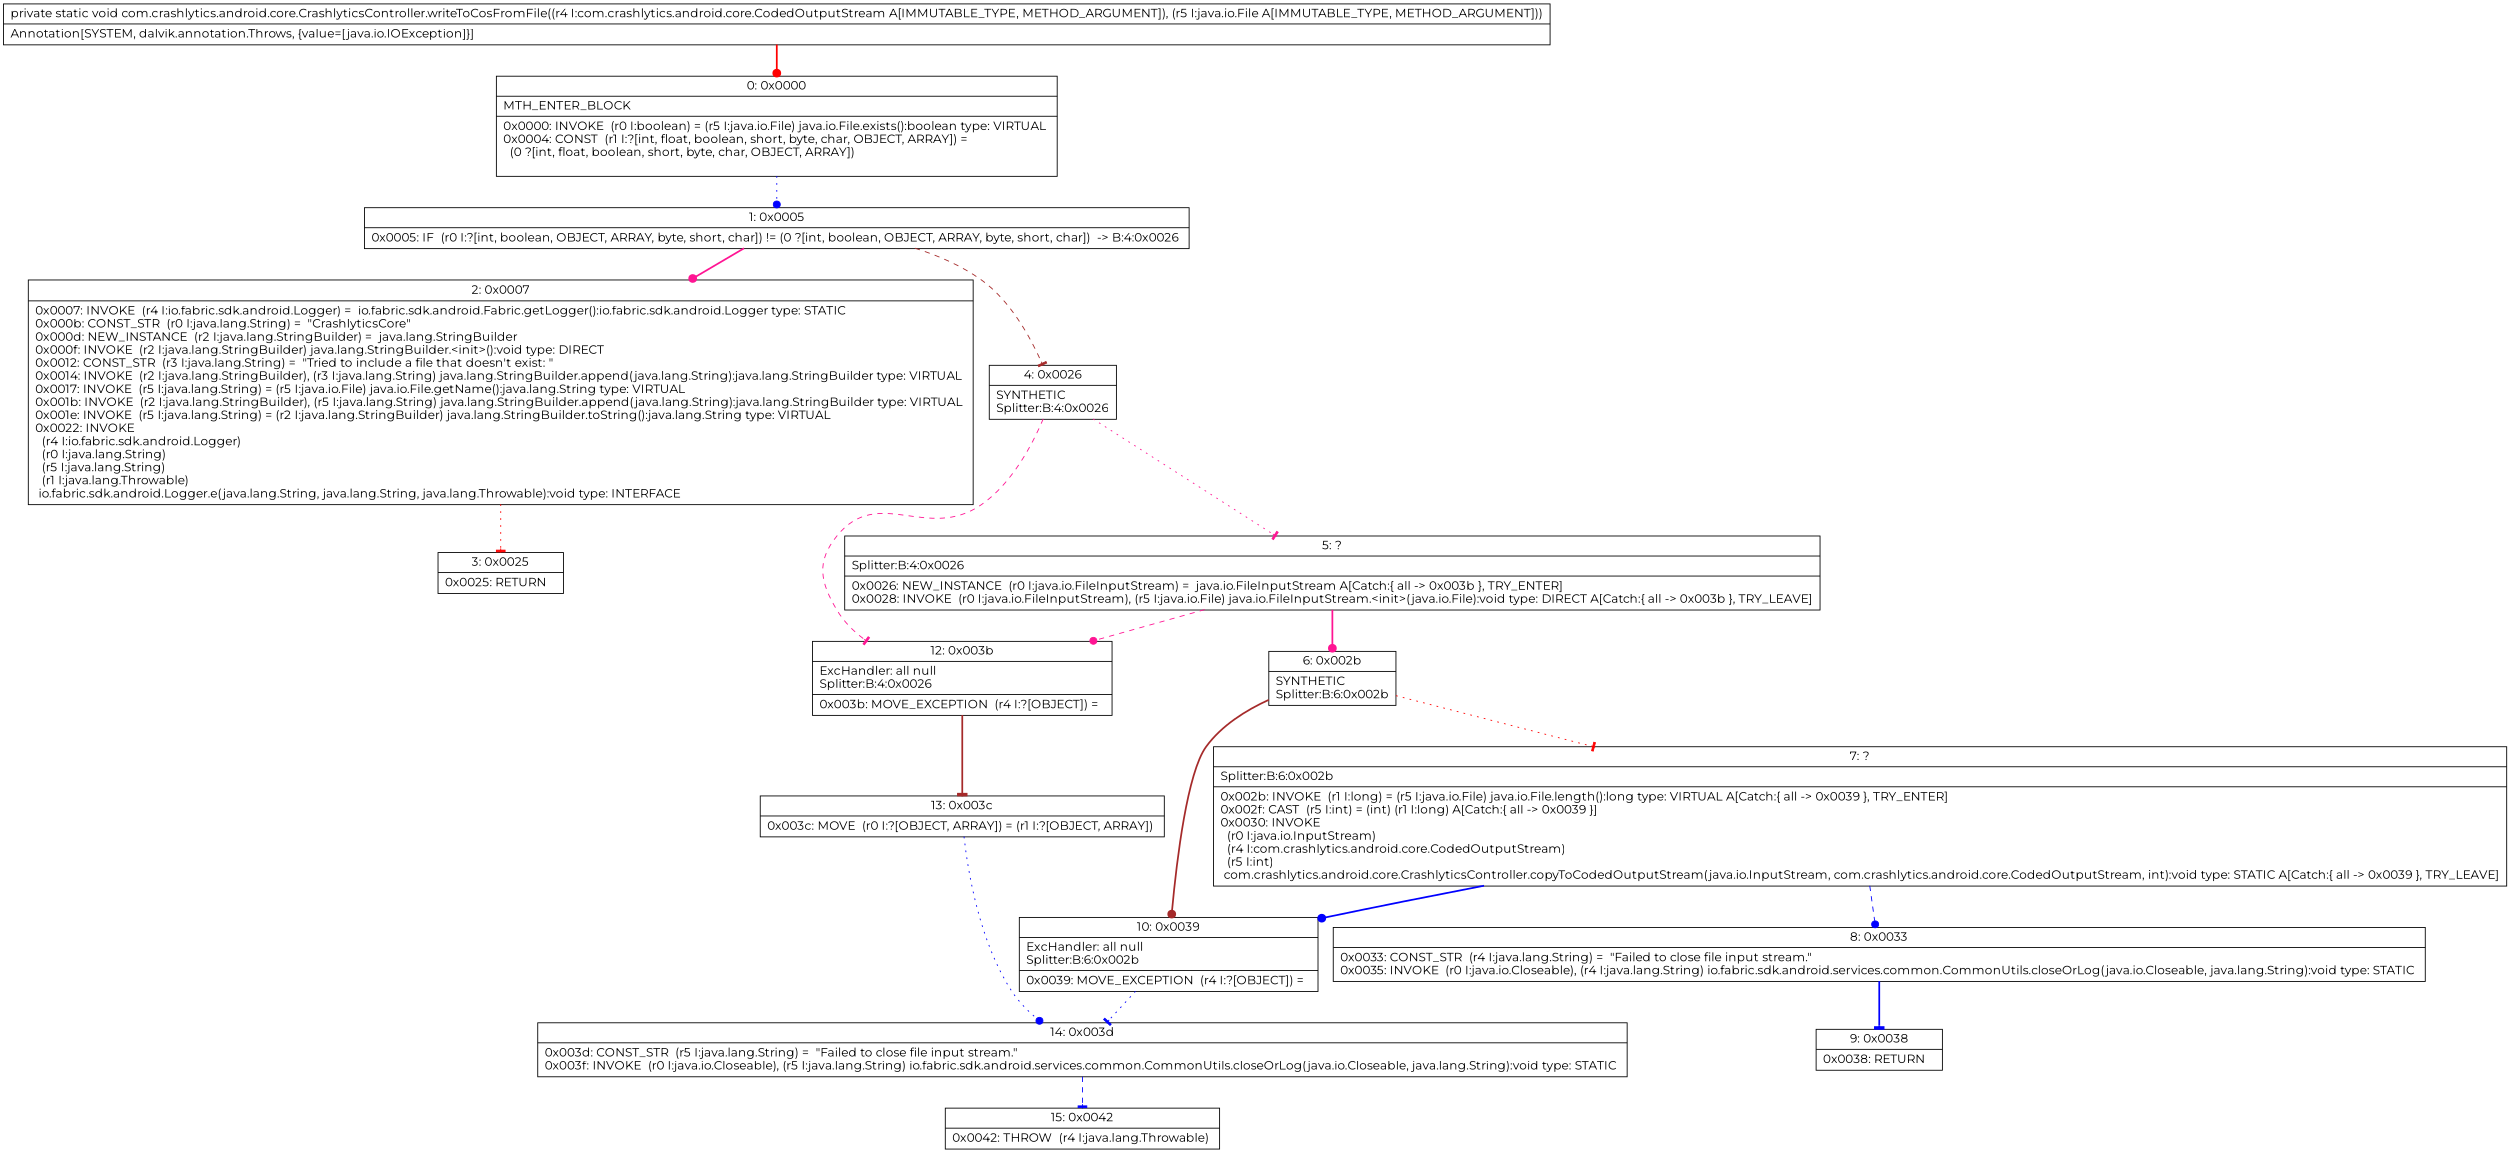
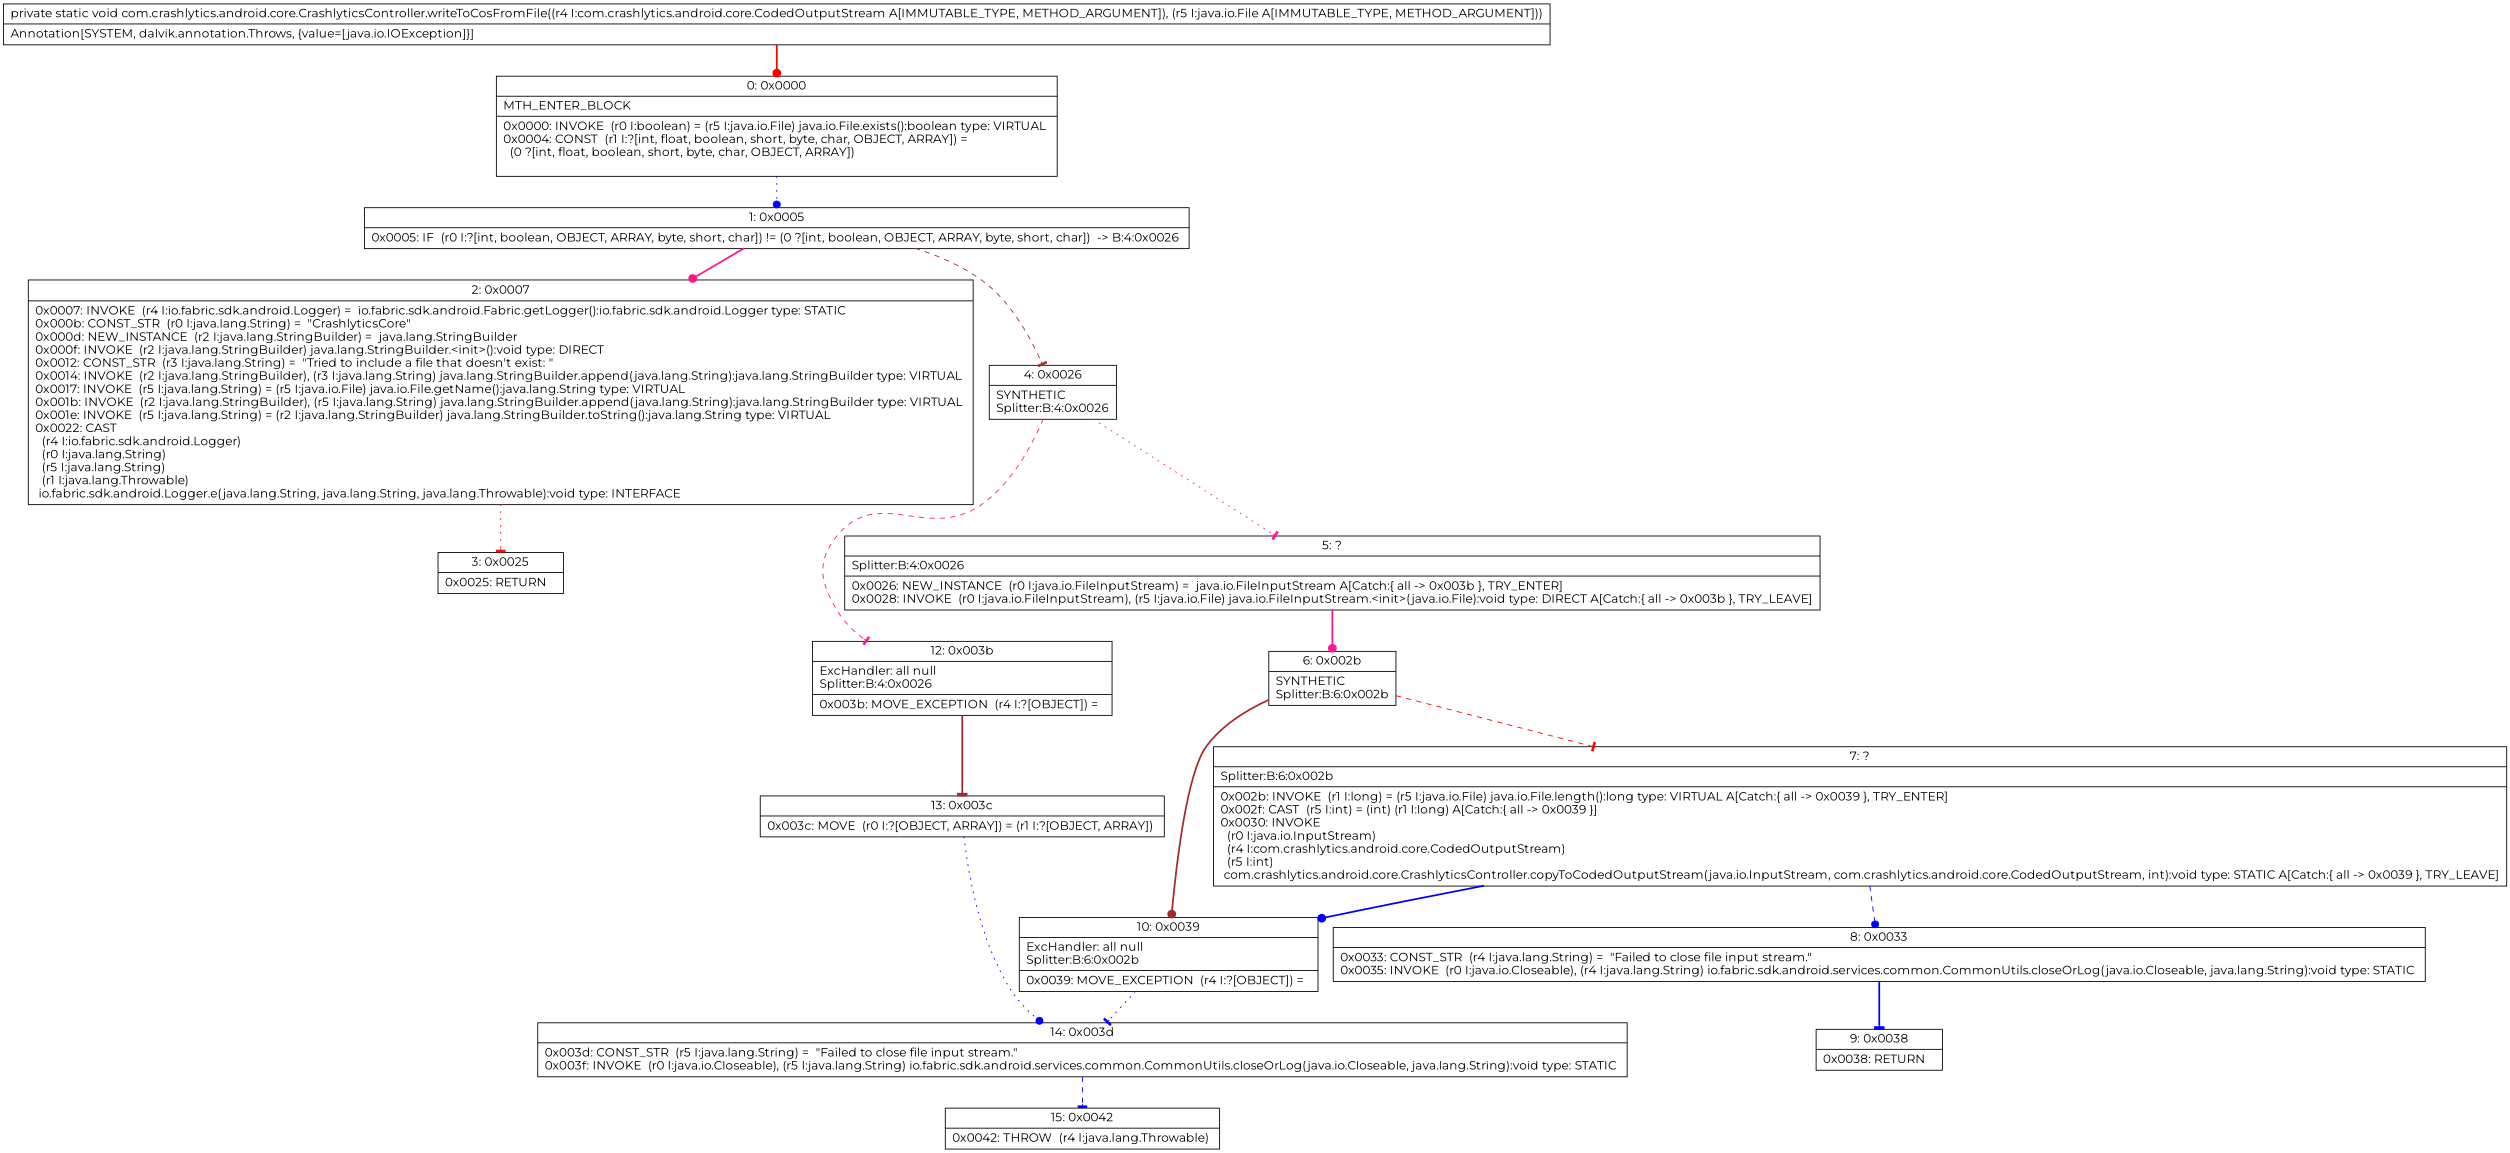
(88, 428) -> (80, 428)
(1151, 625) -> none
(1493, 721) -> (1493, 721)
